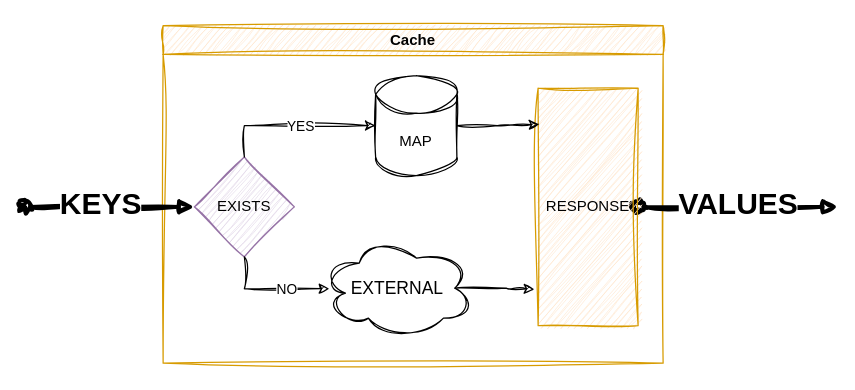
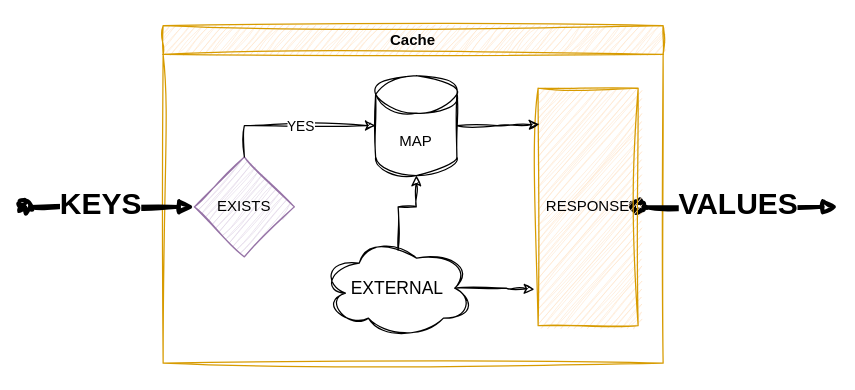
none -> (399, 207)
(267, 289) -> none
